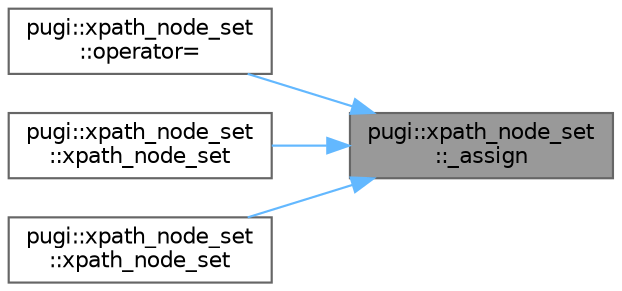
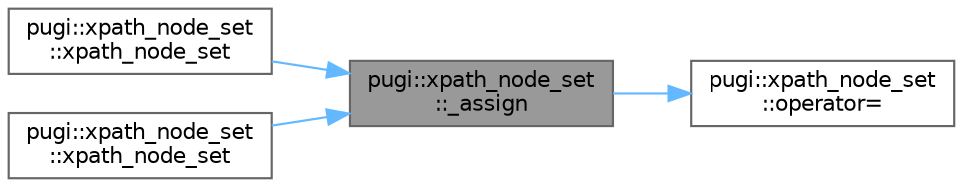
(300, 90) -> (641, 93)
